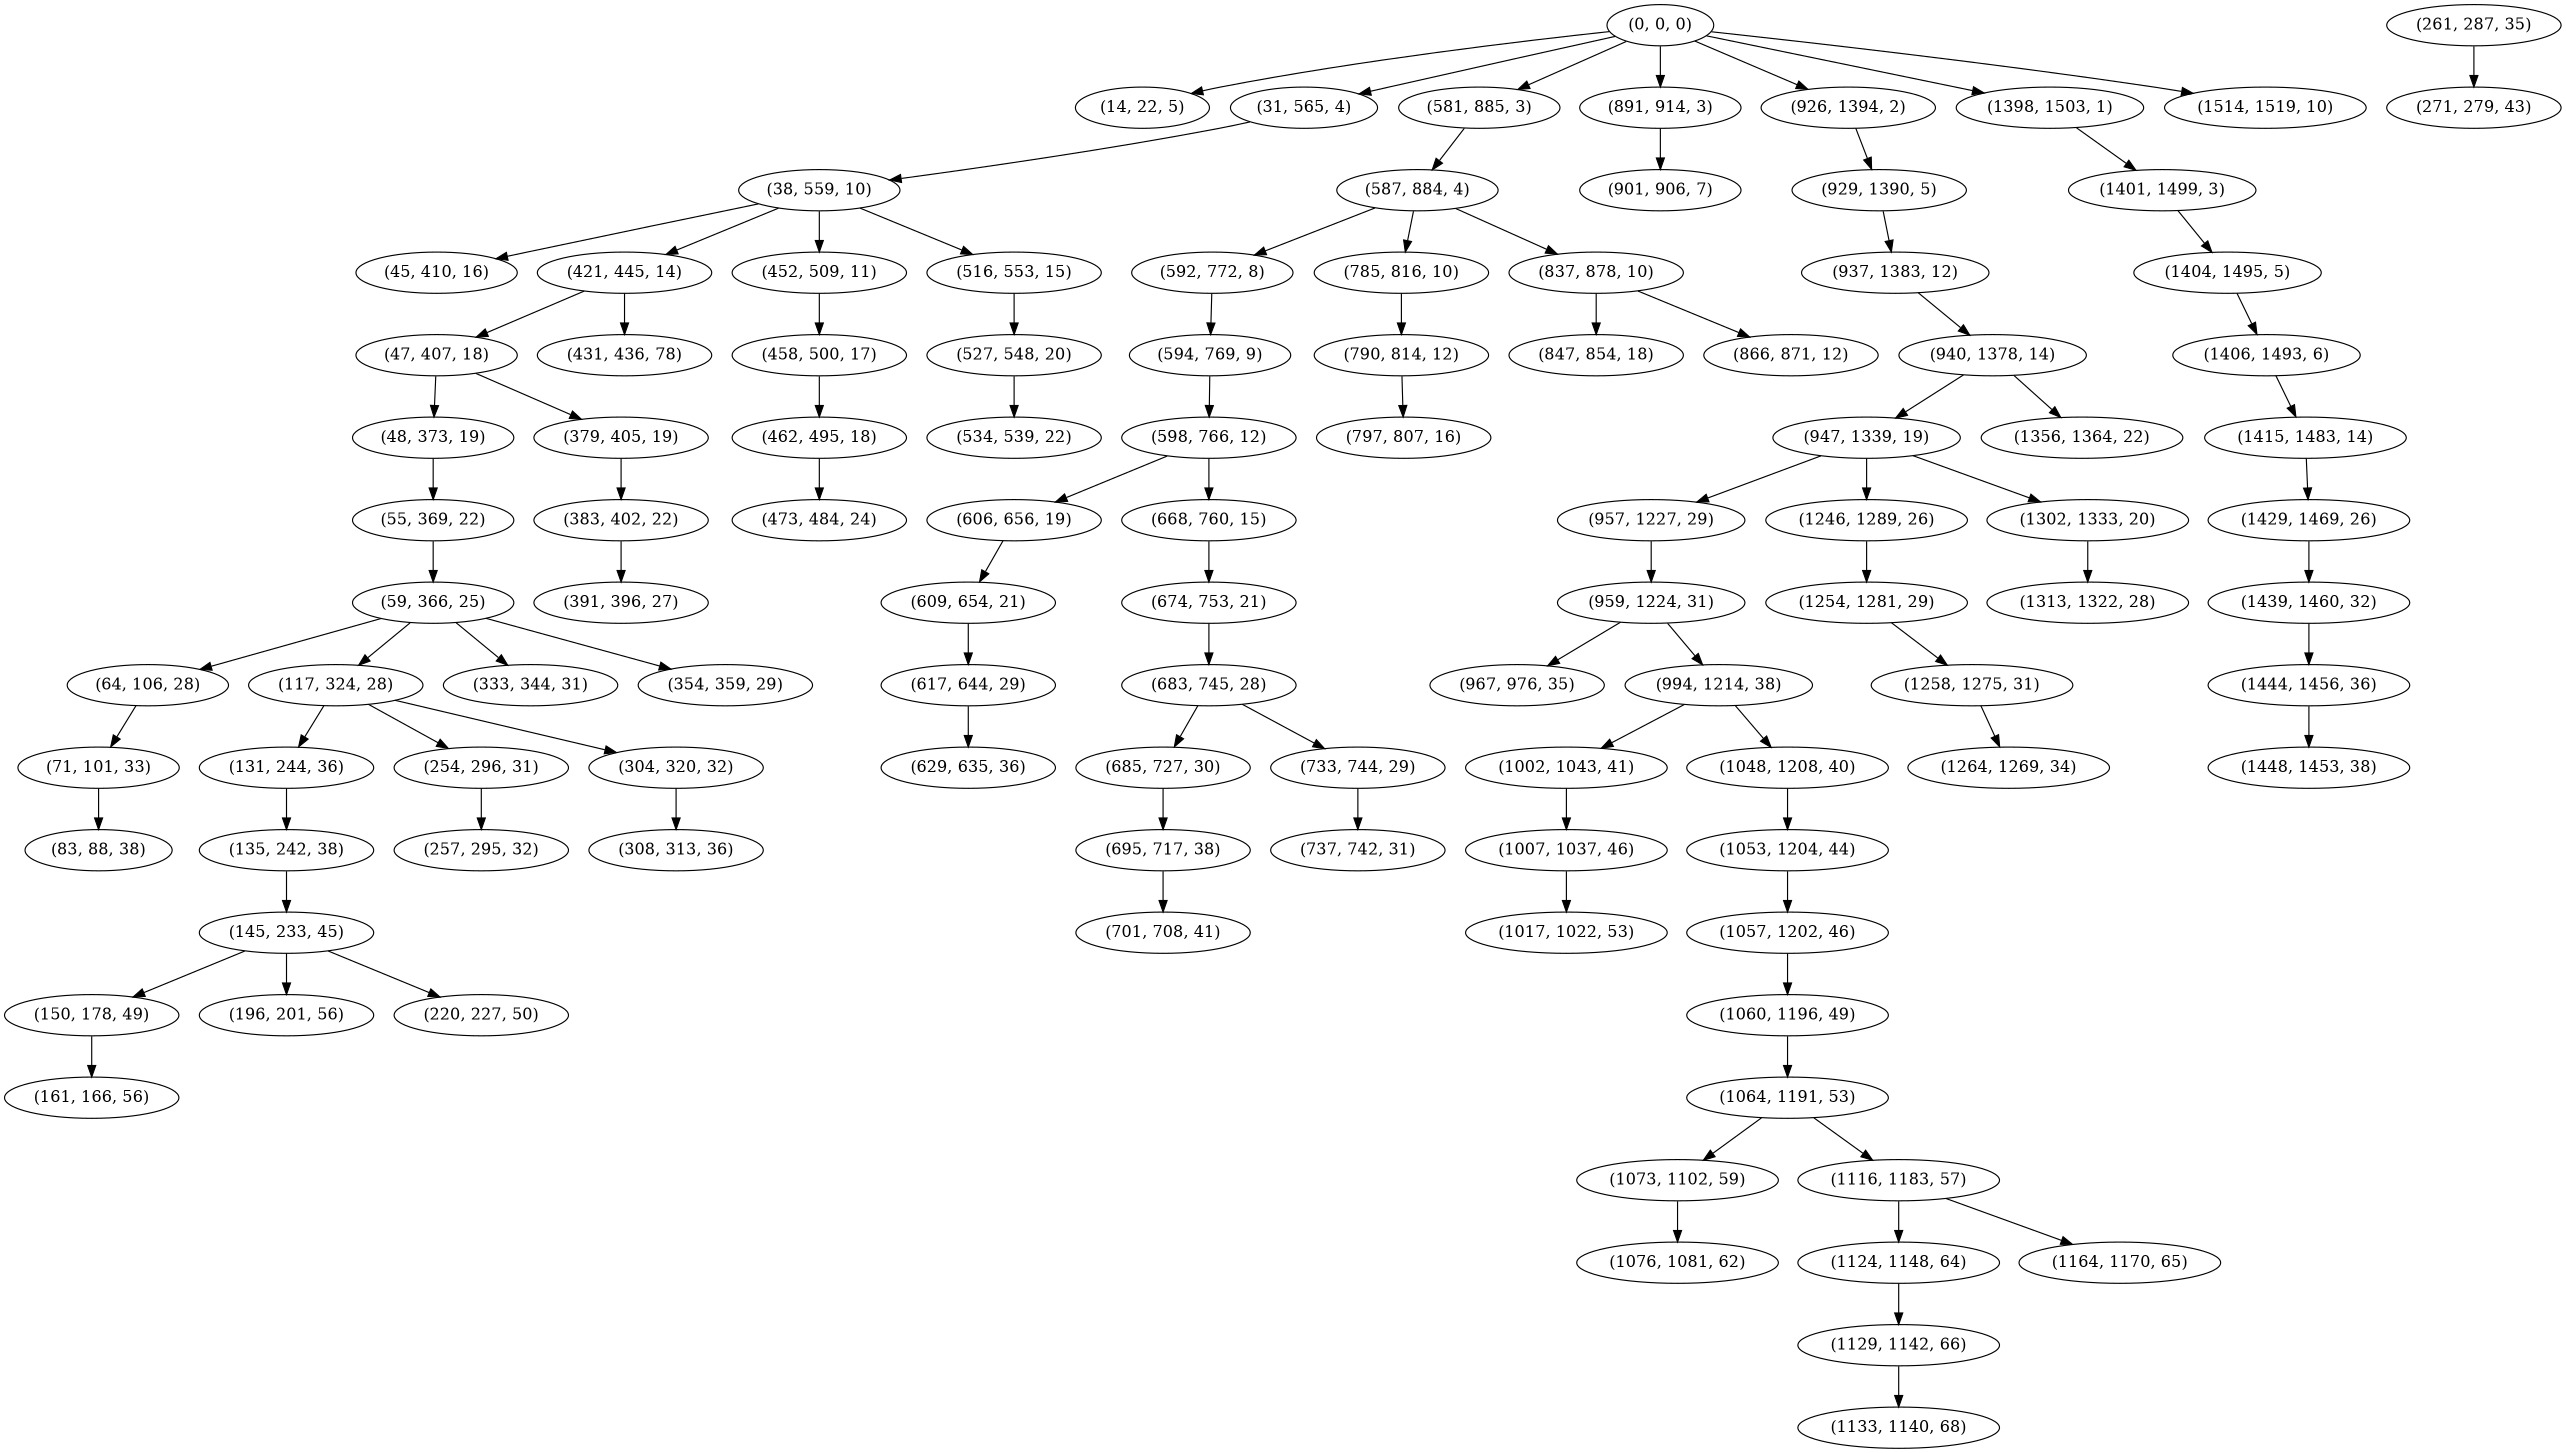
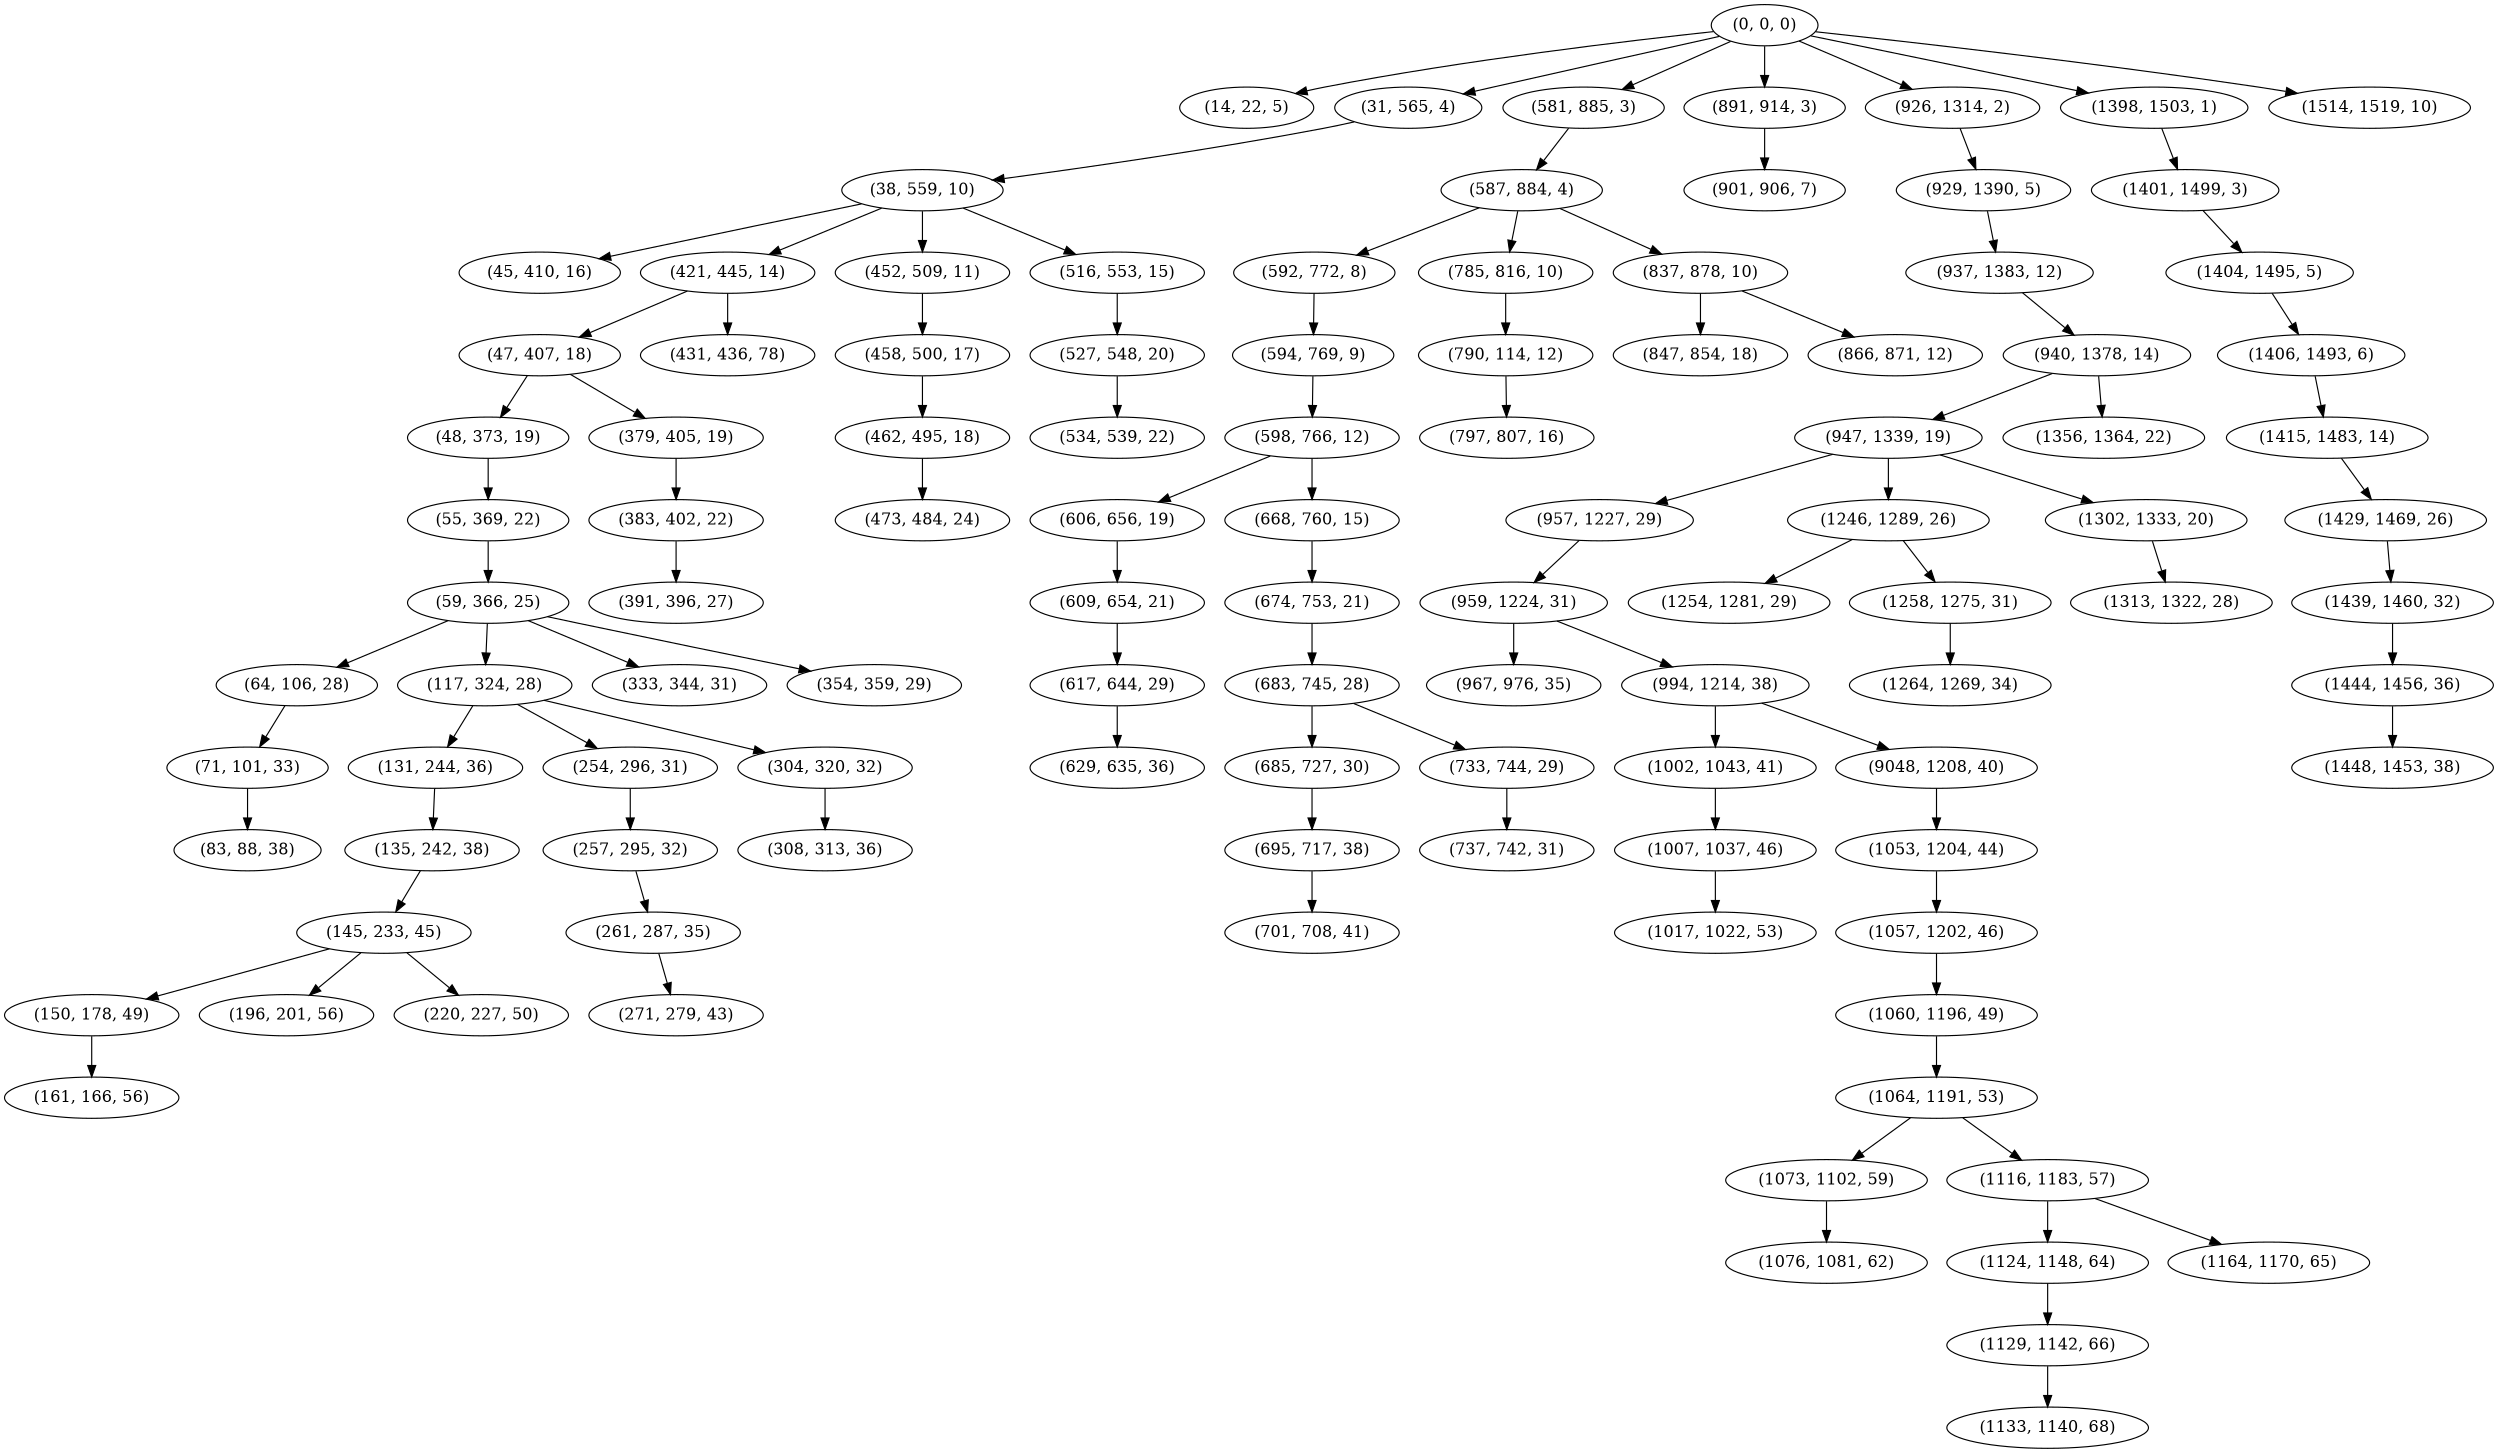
(1848, 108) -> (1952, 108)
(1401, 355) -> (1506, 355)
(1915, 640) -> (1916, 557)
(1787, 768) -> (1936, 768)
none -> (640, 886)
